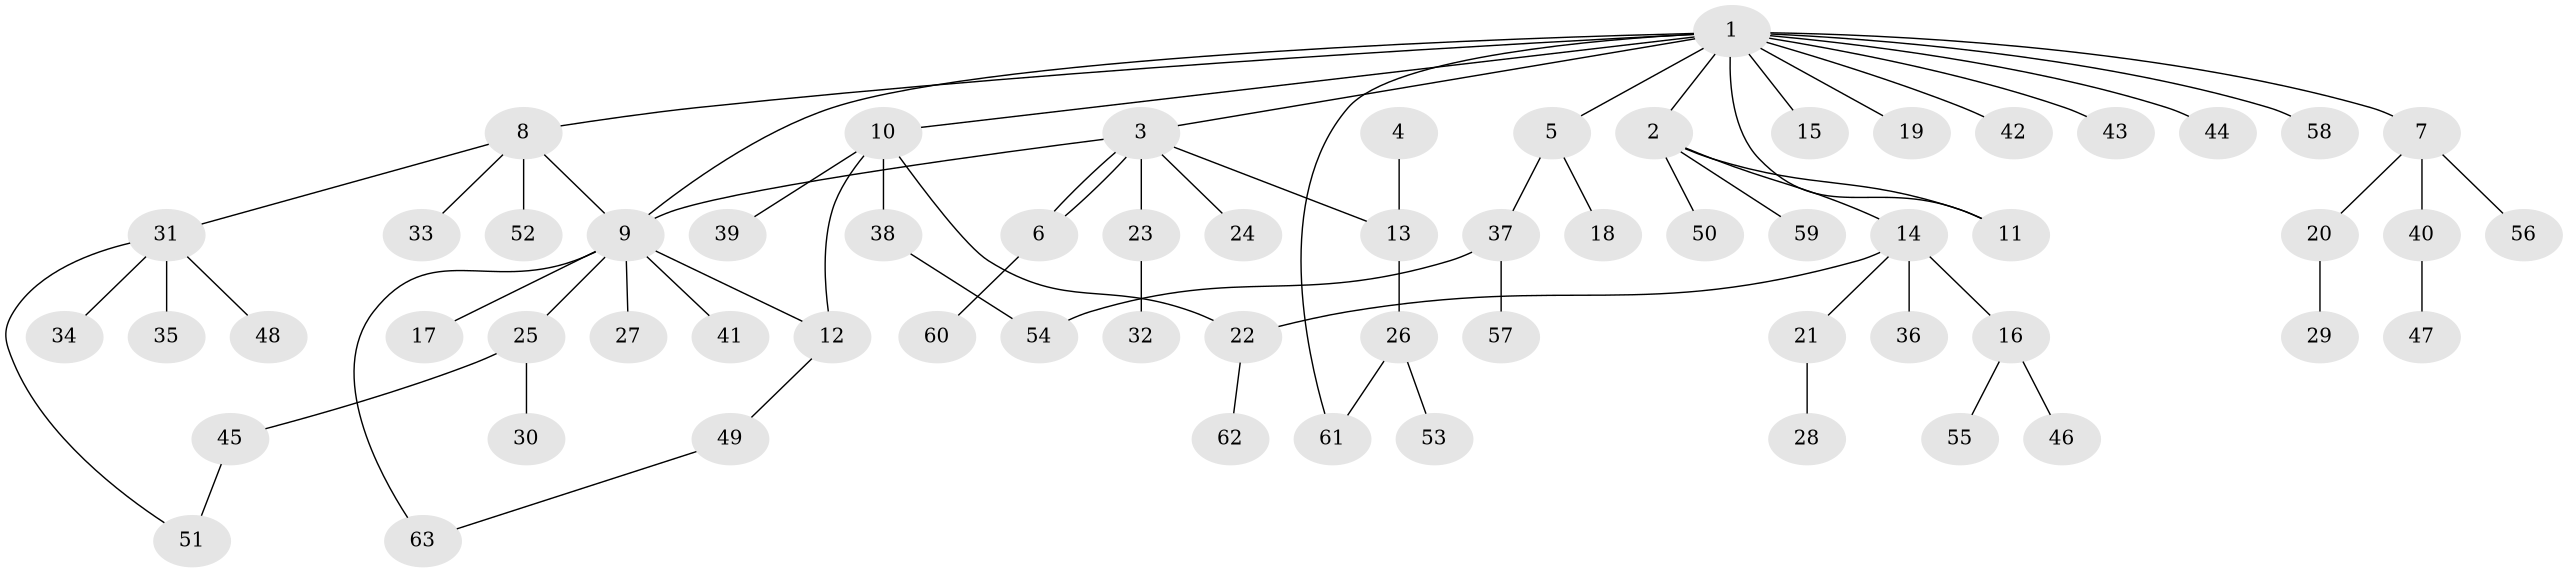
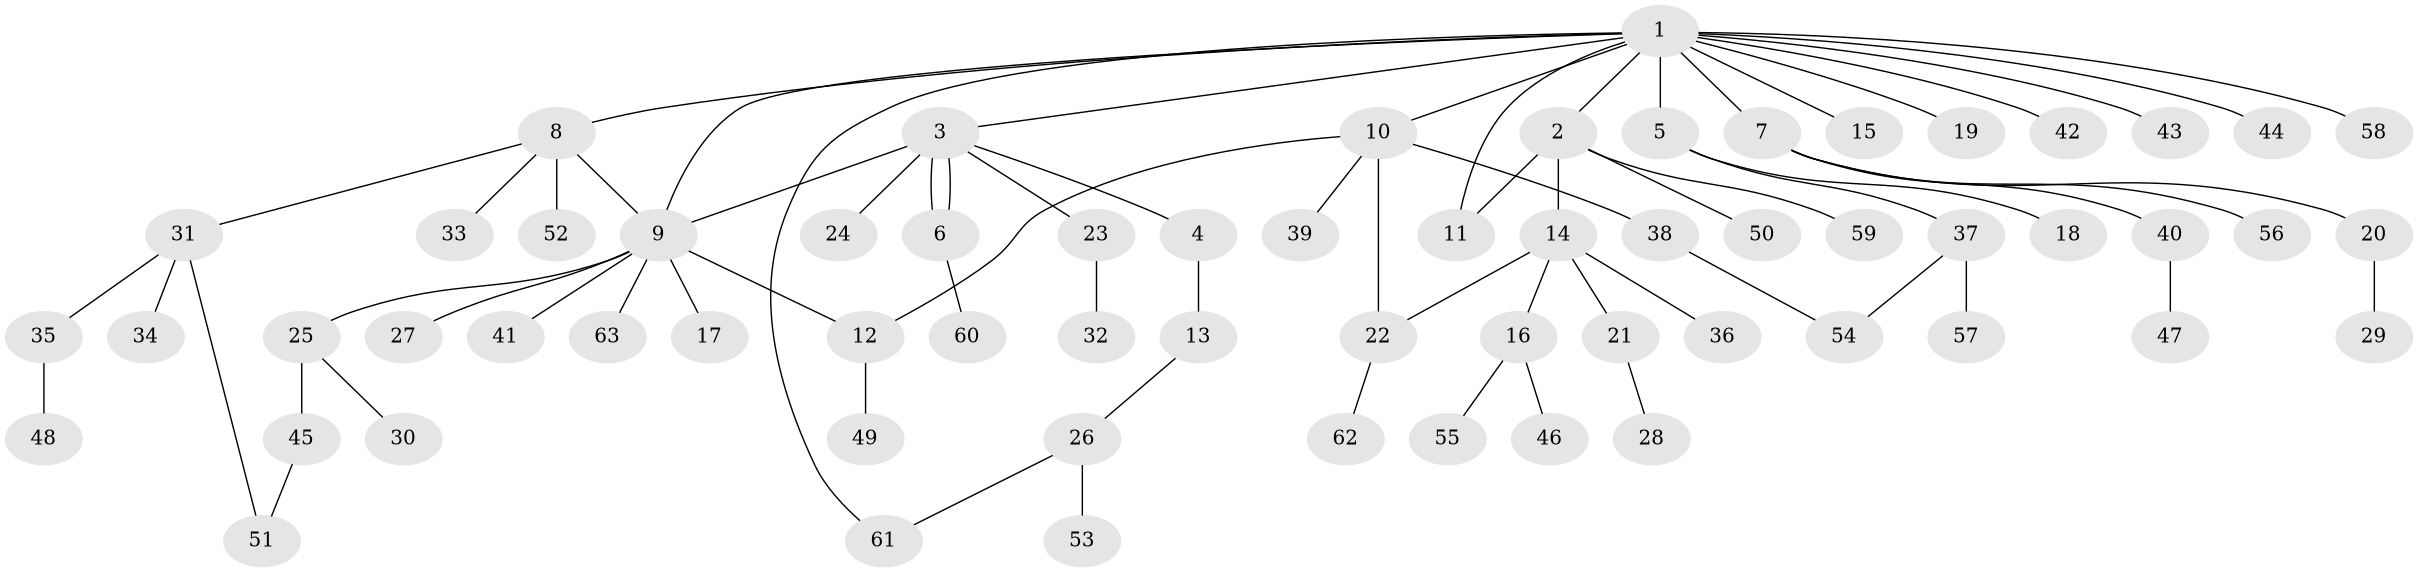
(1270, 184) -> (1072, 180)
(217, 286) -> (44, 388)
(577, 490) -> none
